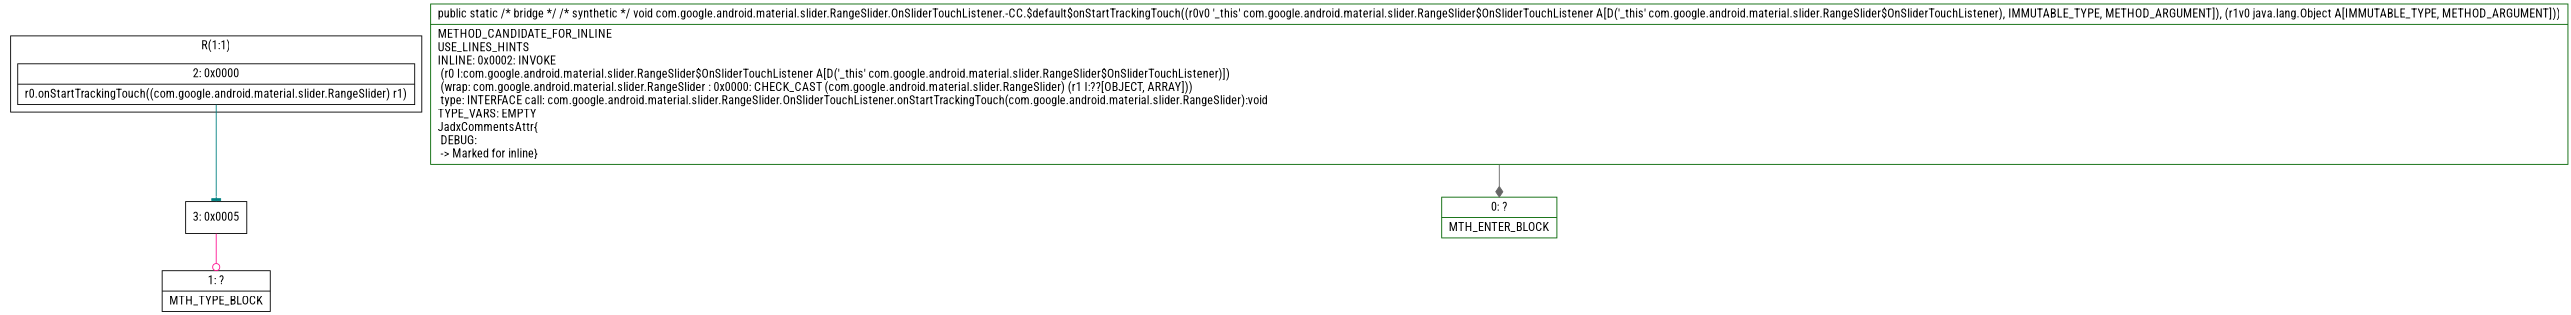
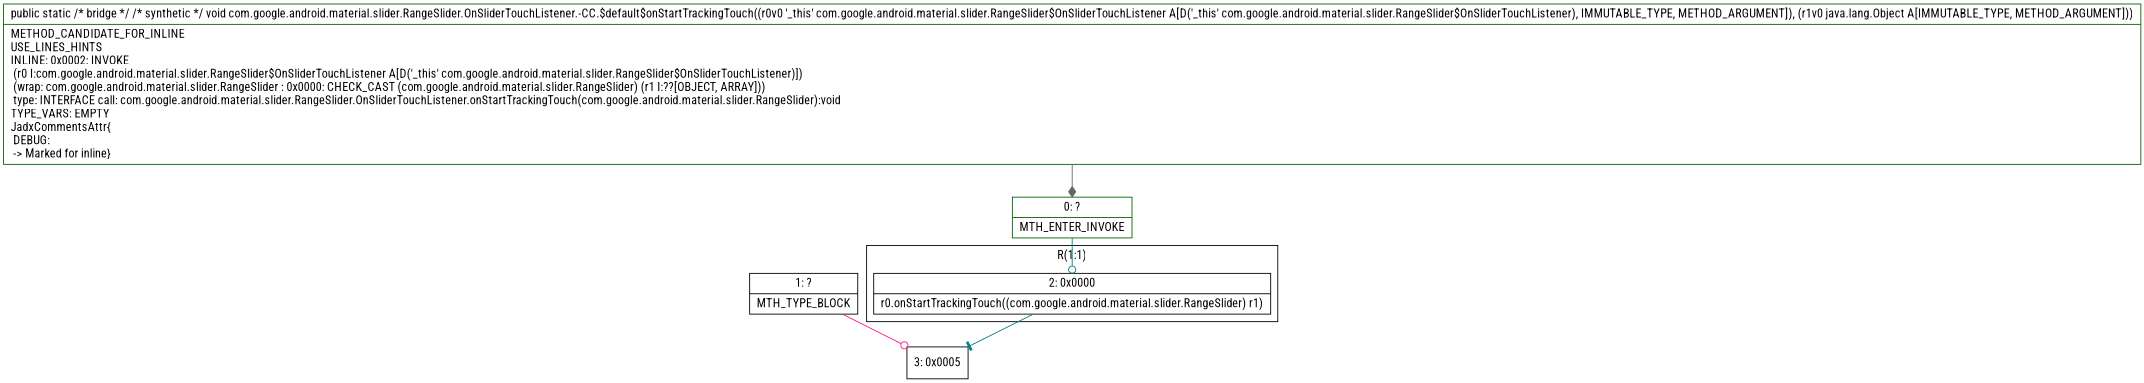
(1499, 227) -> (1072, 227)
(216, 249) -> (872, 329)
none -> (1072, 252)
